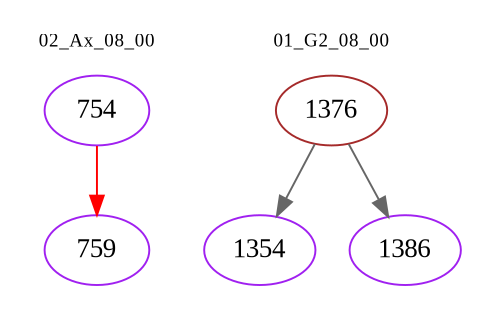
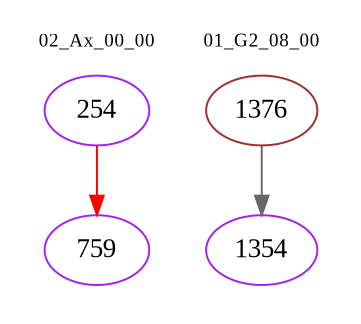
(98, 42) -> (98, 42)
(97, 111) -> (97, 111)
(405, 250) -> none
